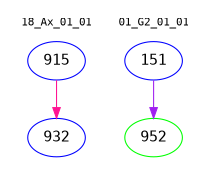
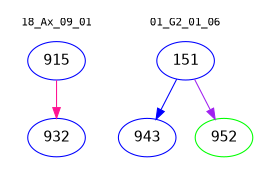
(57, 23) -> (57, 23)
(154, 23) -> (186, 23)
none -> (147, 138)
